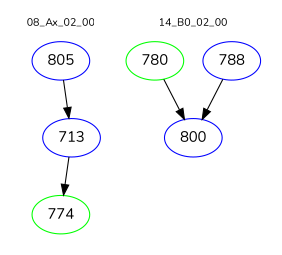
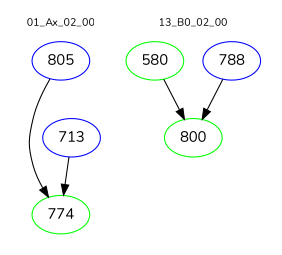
(61, 23) -> (61, 23)
(193, 23) -> (193, 23)
(155, 61) -> (155, 61)
(65, 94) -> (30, 133)
(193, 138) -> (193, 138)
